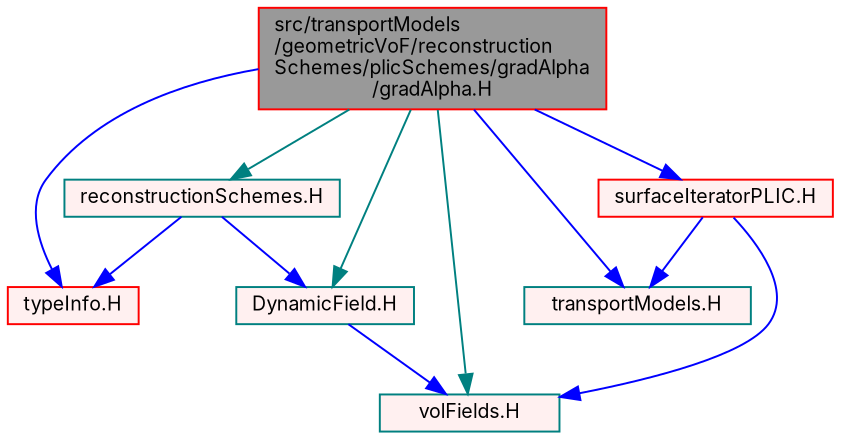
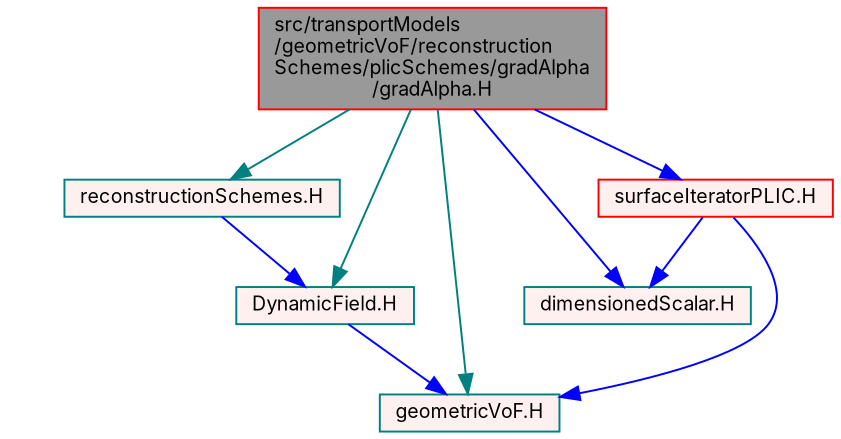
(73, 306) -> none
(638, 306) -> (638, 306)
(470, 413) -> (470, 413)
